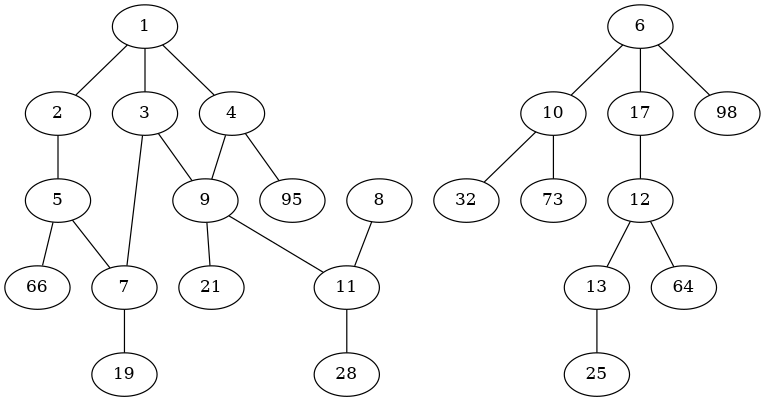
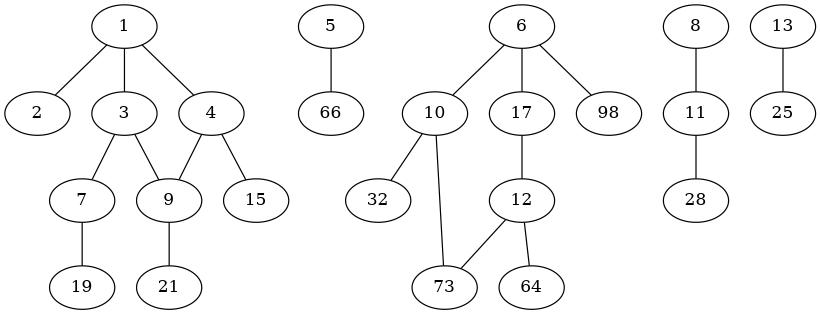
(58, 157) -> none
(292, 201) -> (256, 201)
(91, 244) -> none
(276, 244) -> none
(619, 244) -> (483, 244)
